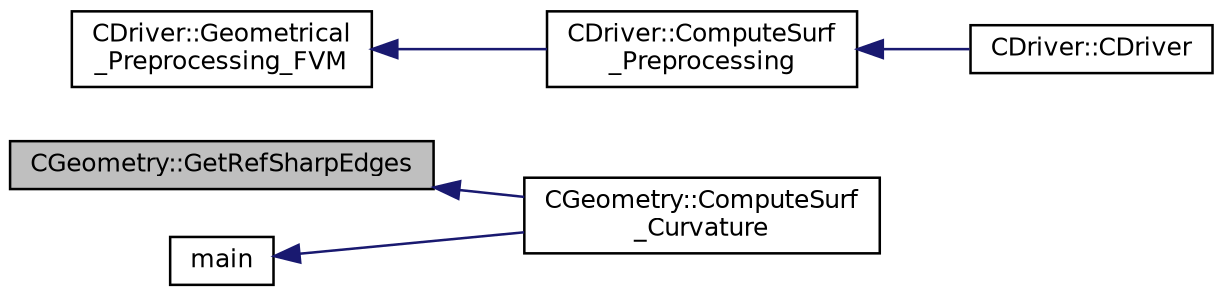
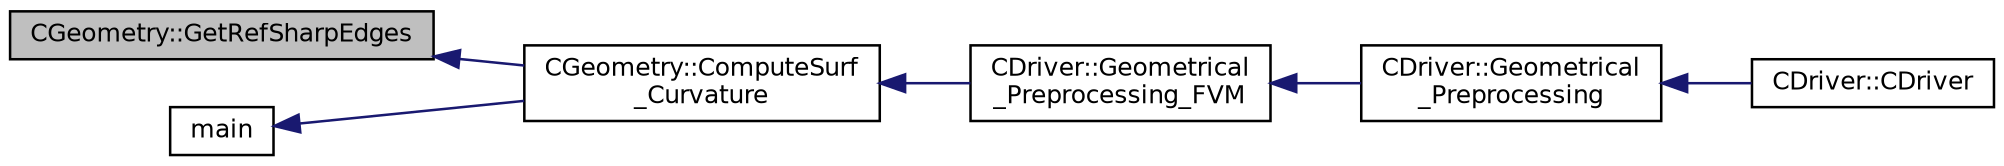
(702, 49) -> (1511, 83)
none -> (938, 83)
